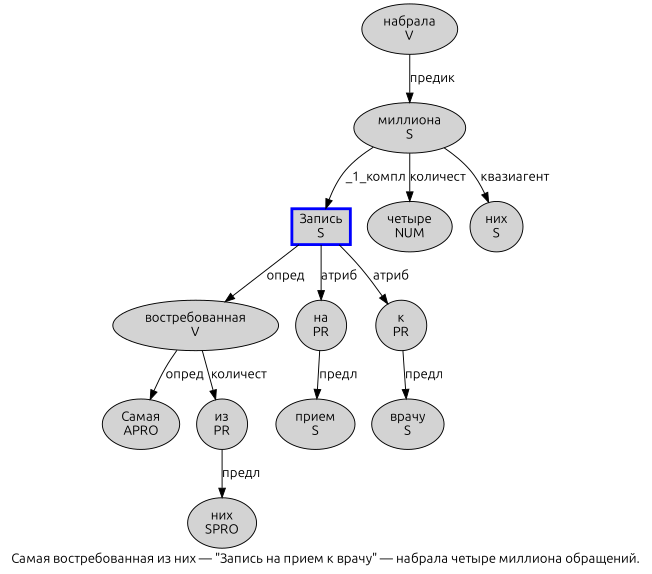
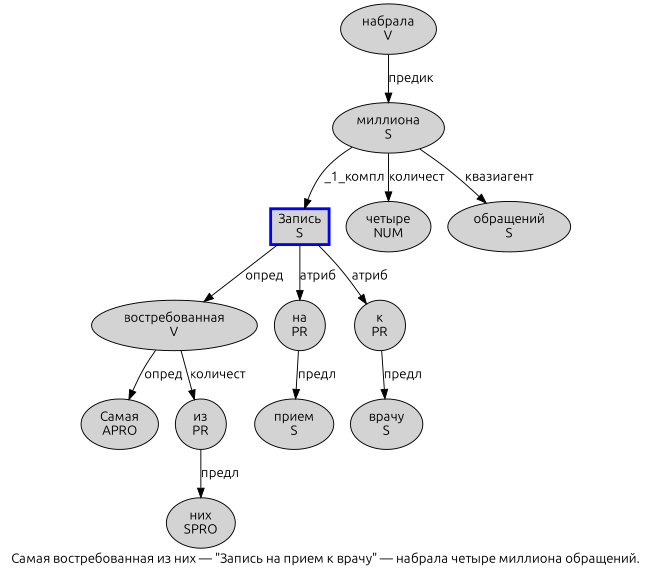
(497, 227) -> (509, 227)
